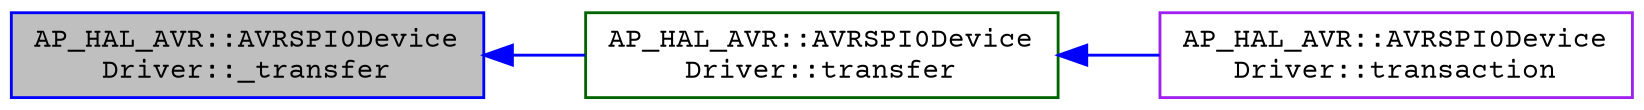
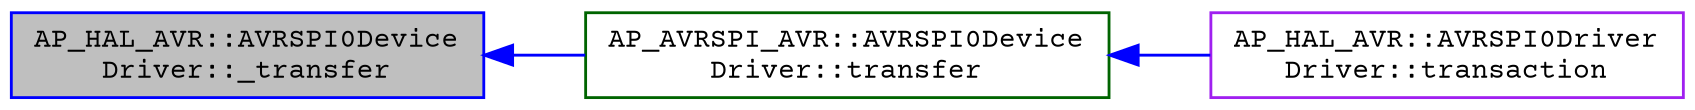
(822, 55) -> (847, 55)
(1396, 55) -> (1447, 55)
